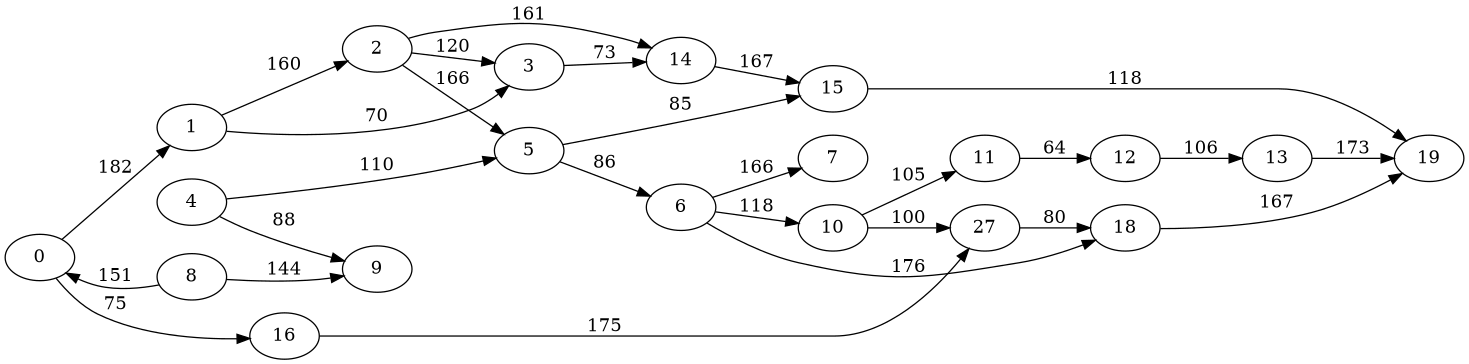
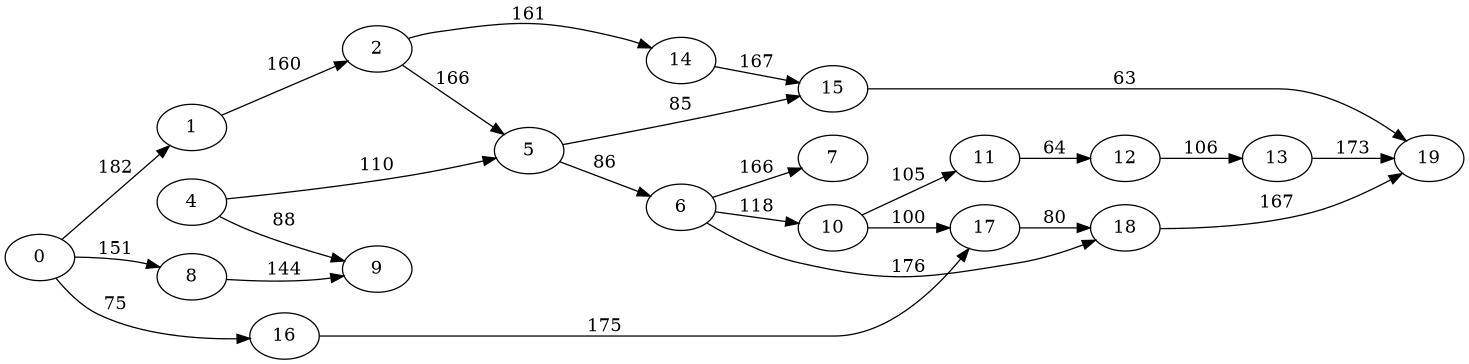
(529, 67) -> none
(1125, 79) -> (1125, 79)
(985, 228) -> (985, 228)
(118, 288) -> (111, 259)
